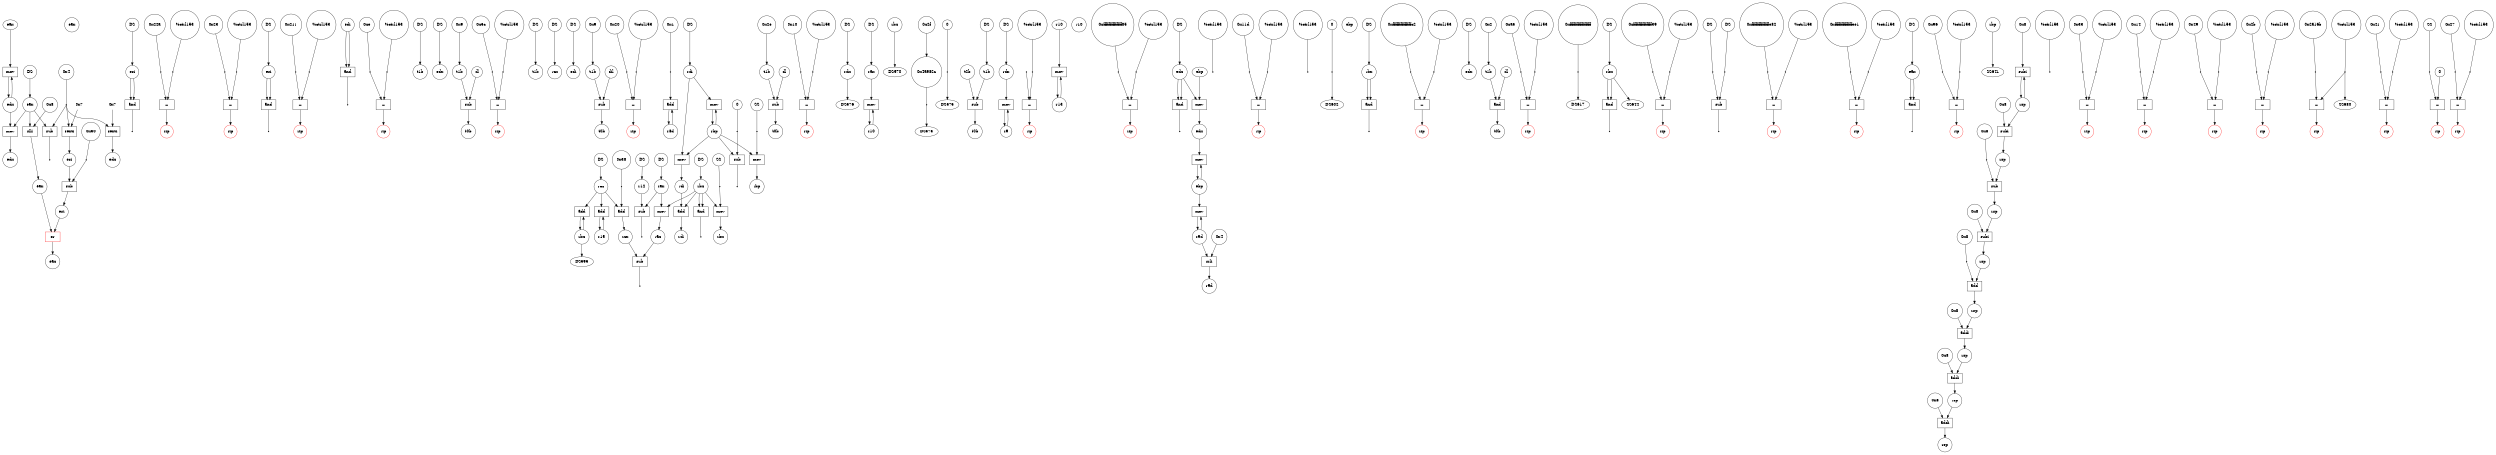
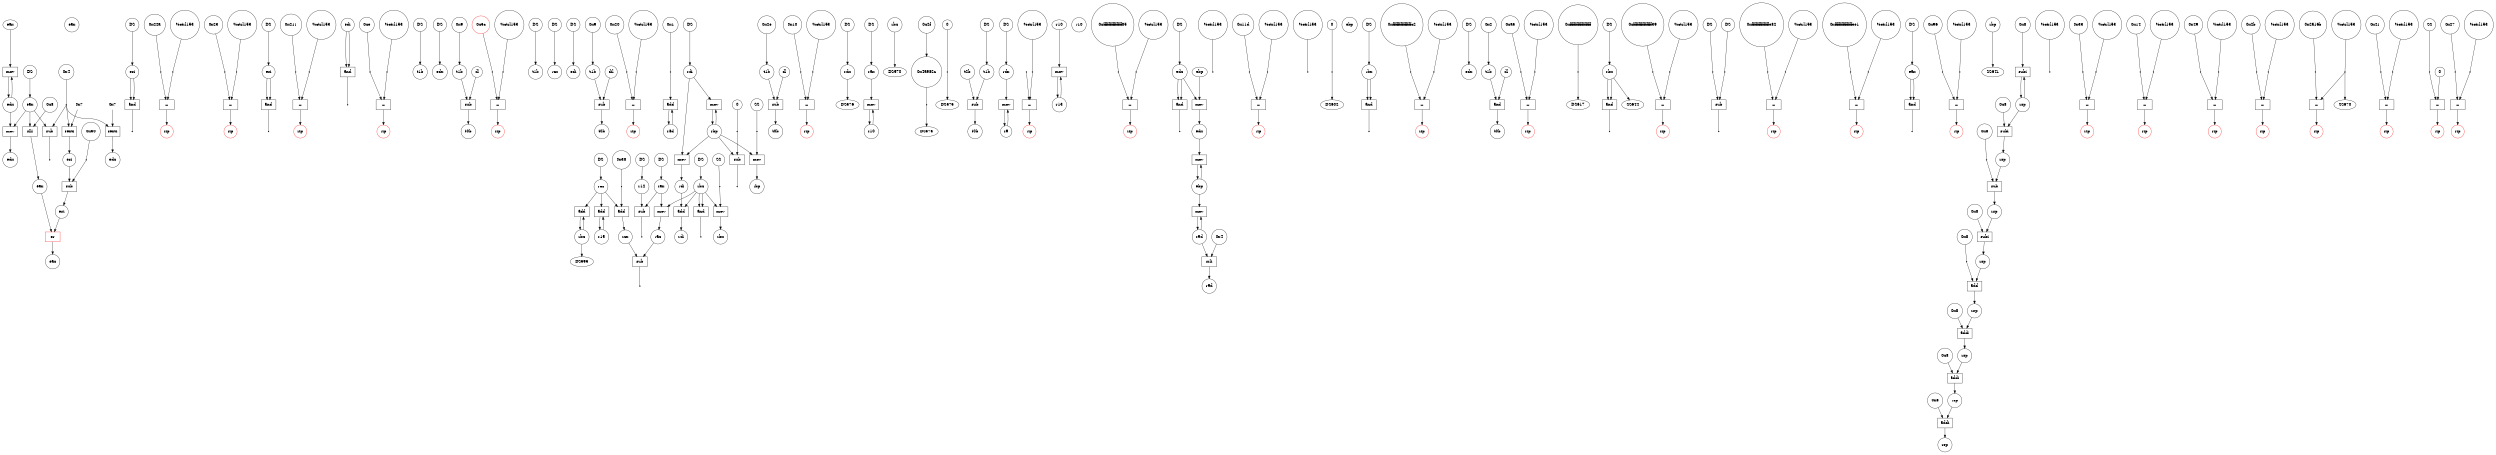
(481, 25) -> (481, 25)
(2345, 105) -> (2345, 105)
